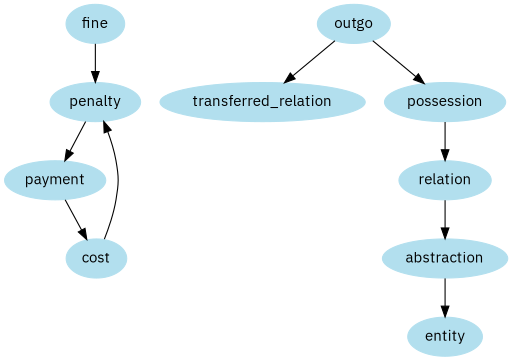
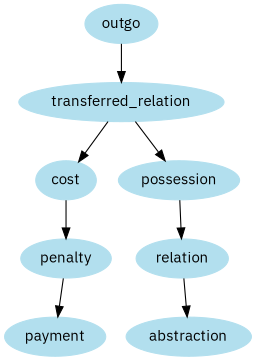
(95, 24) -> none
(394, 59) -> (147, 137)
(73, 215) -> (97, 137)
(445, 337) -> none
